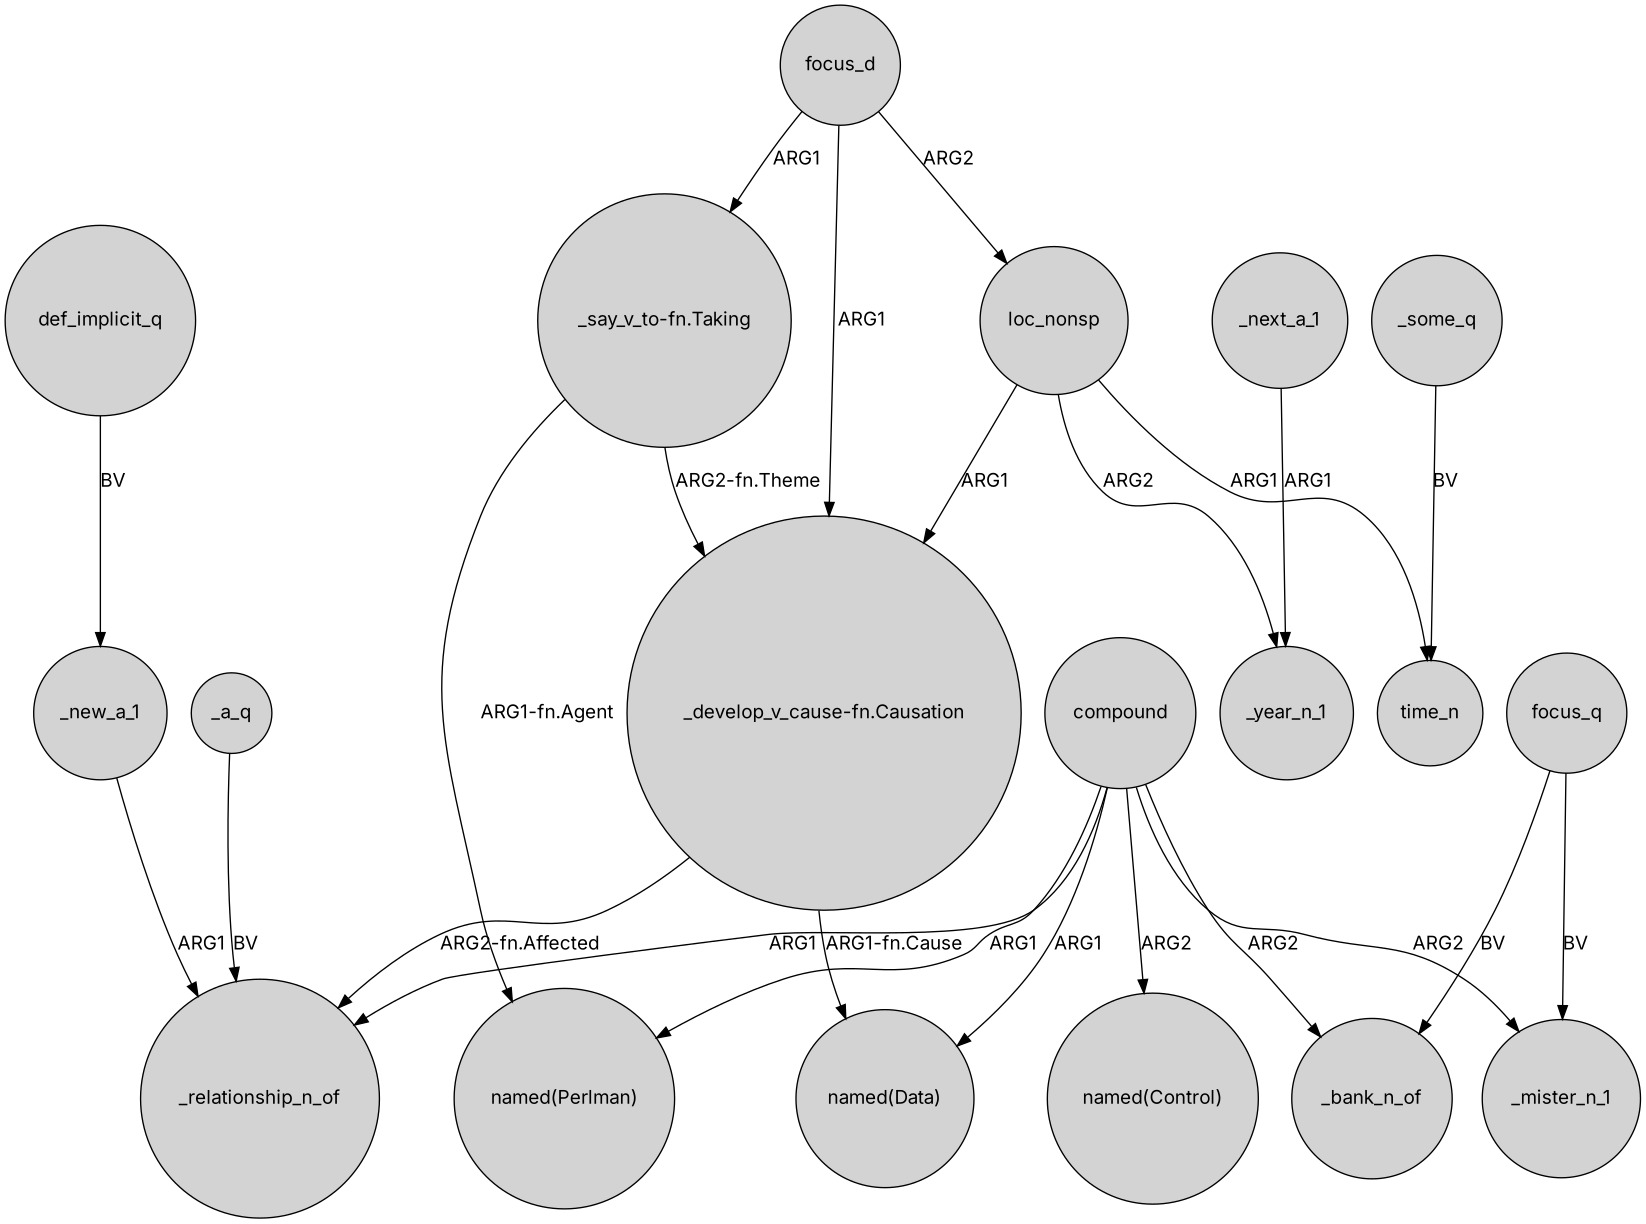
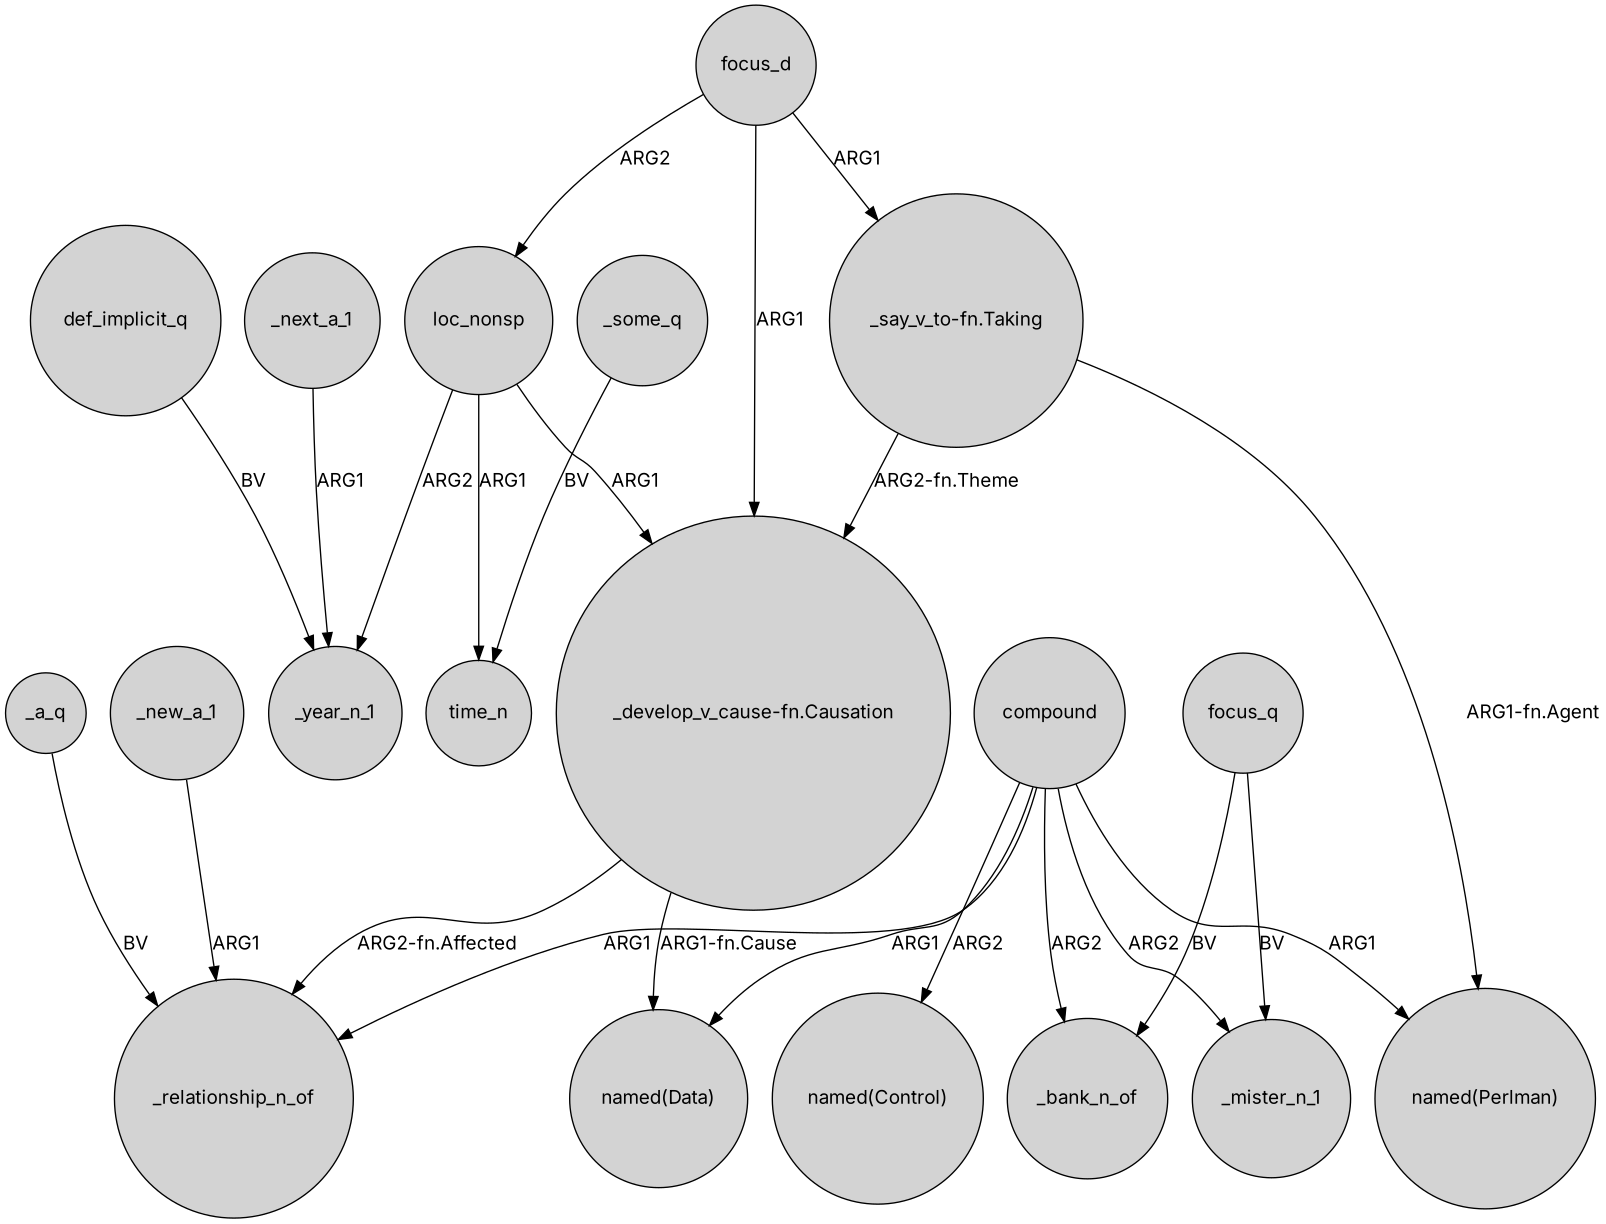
(100, 524) -> (254, 513)
